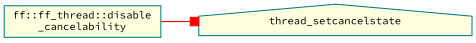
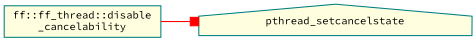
(335, 22) -> (335, 22)
